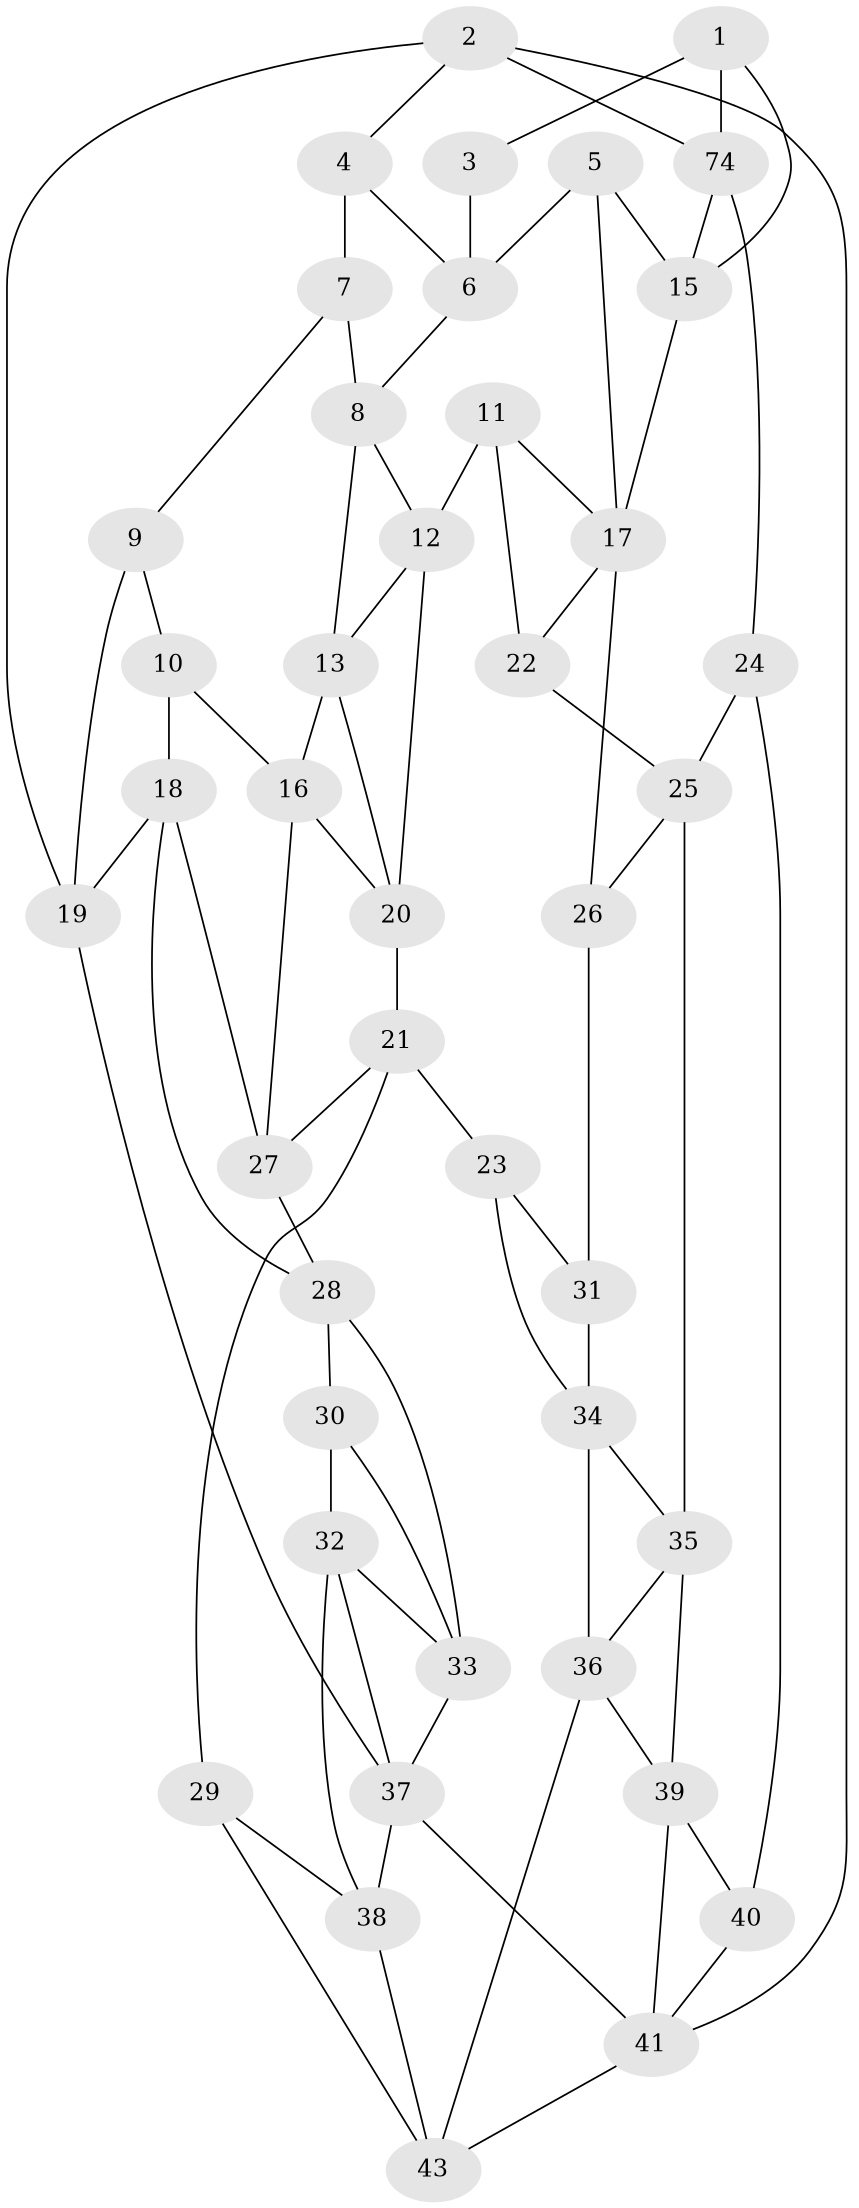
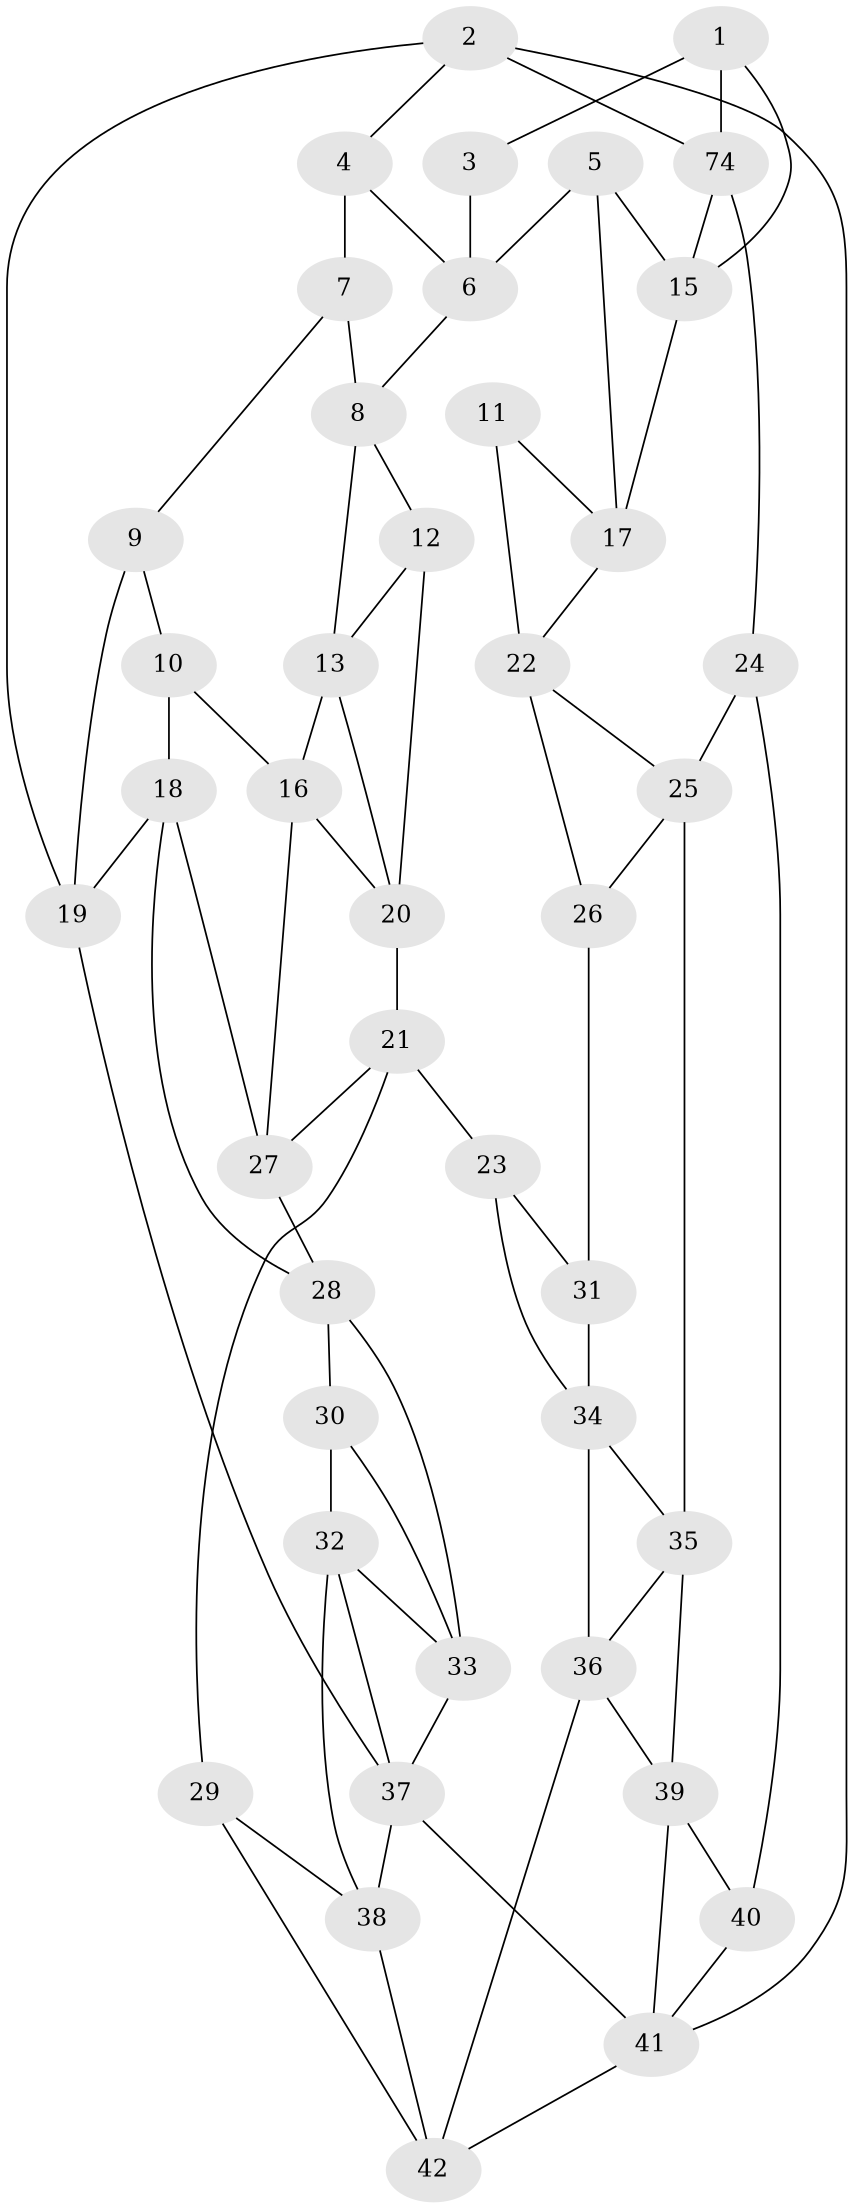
(460, 477) -> none
(605, 712) -> (556, 791)
(434, 2170) -> (434, 2170)
